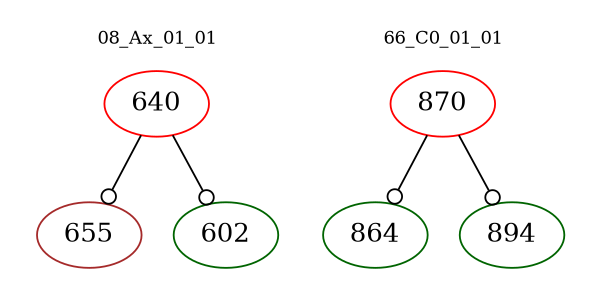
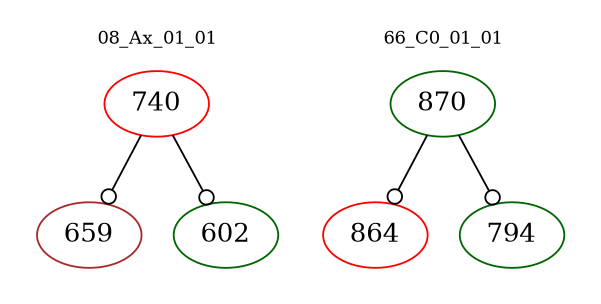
(157, 104) -> (157, 104)
(443, 104) -> (443, 104)
(89, 235) -> (89, 235)
(375, 235) -> (375, 235)
(512, 235) -> (512, 235)
